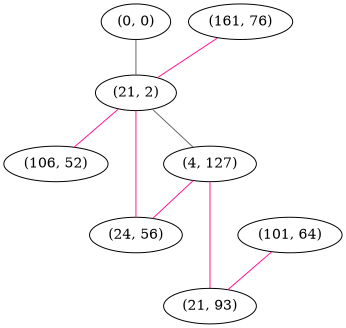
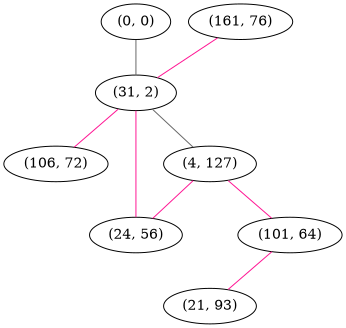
(136, 93) -> (136, 93)
(56, 164) -> (56, 164)
(210, 235) -> (250, 199)
